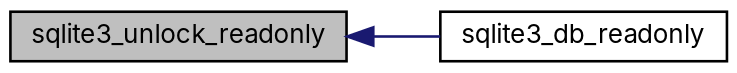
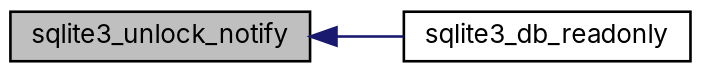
(178, 36) -> (160, 36)
